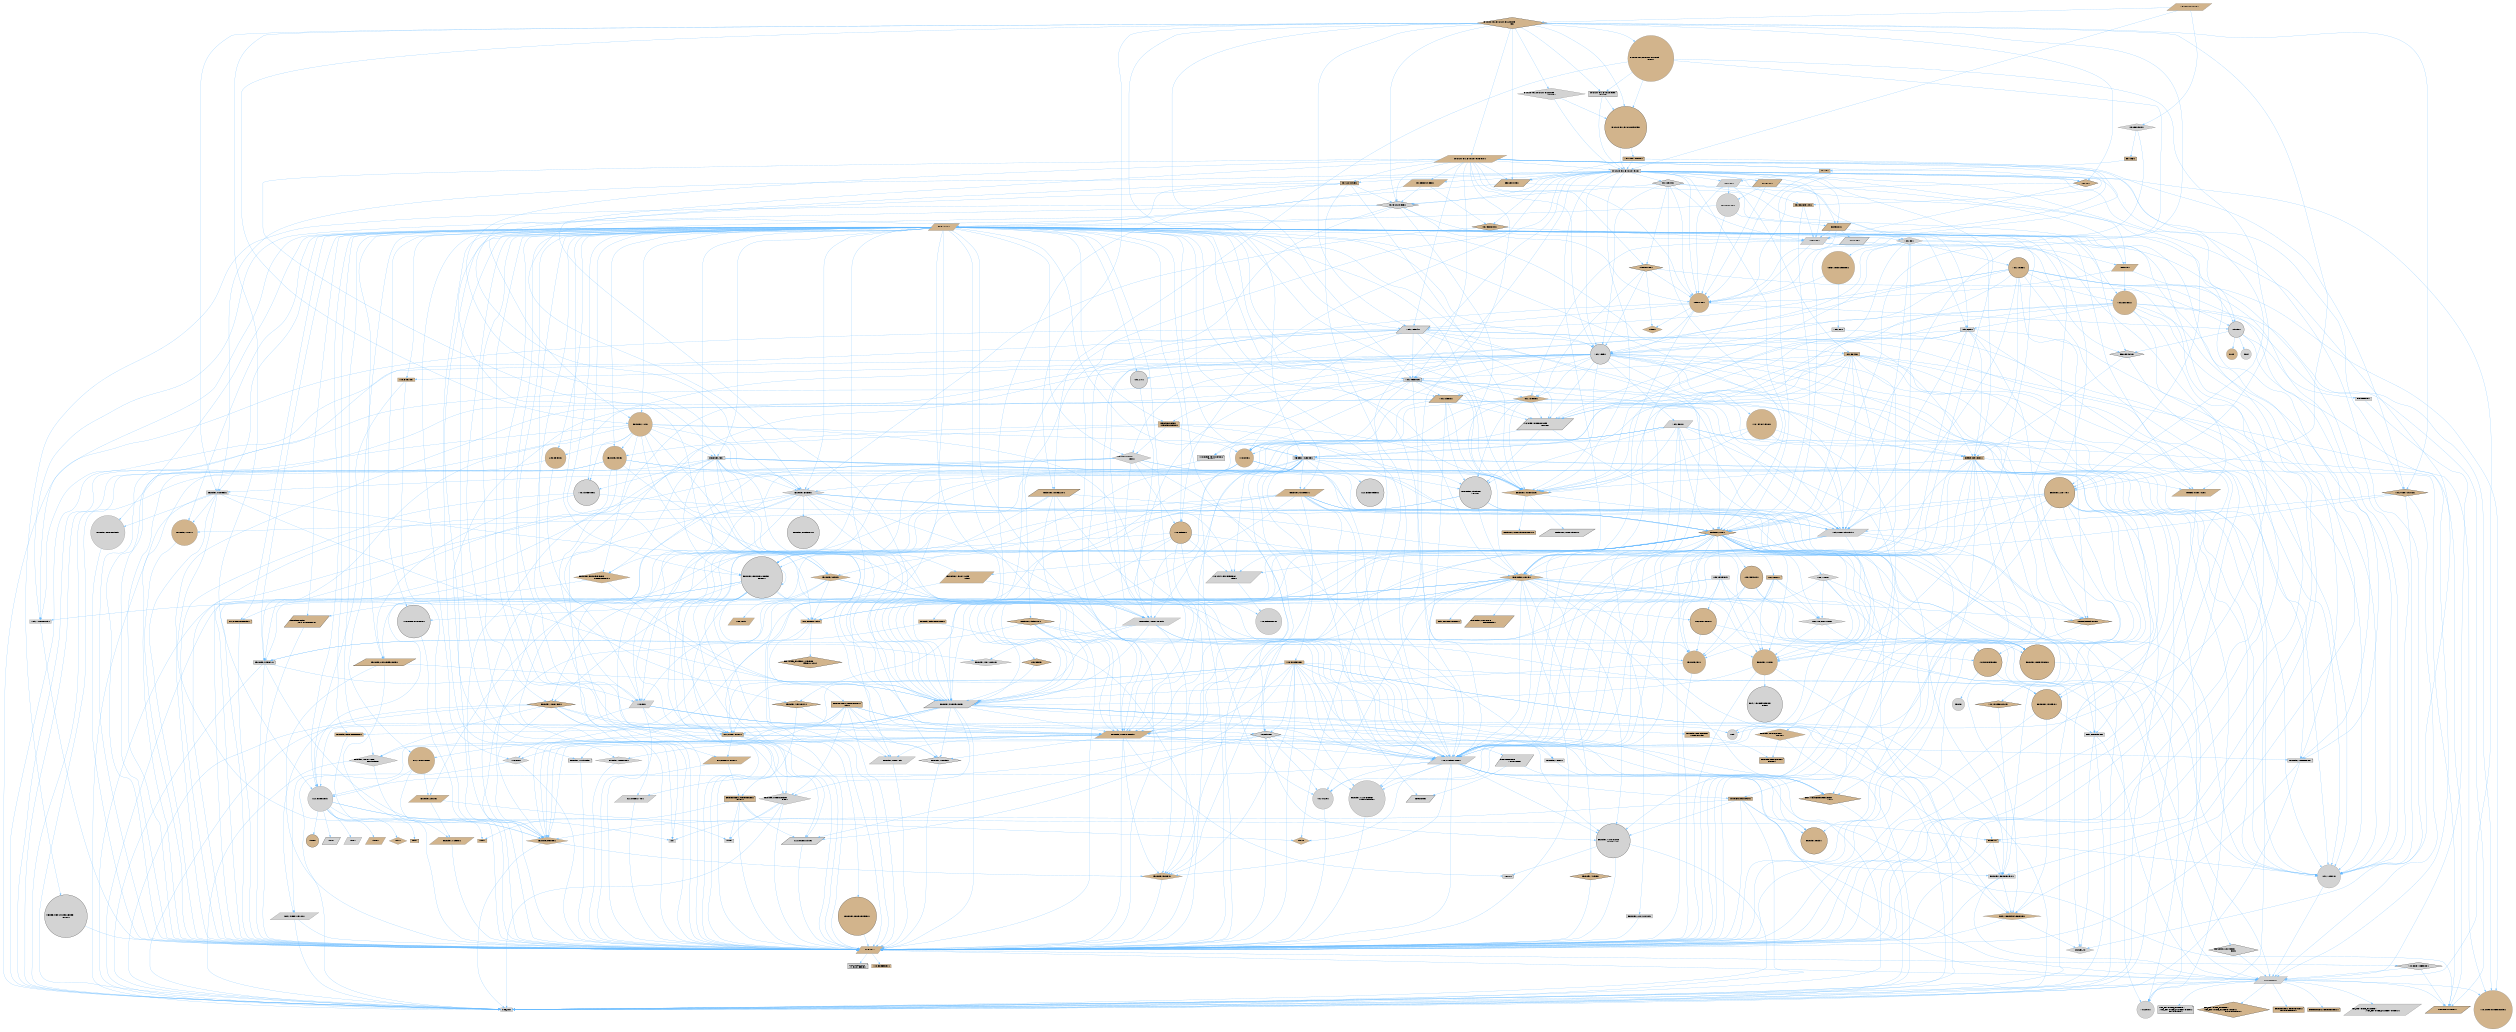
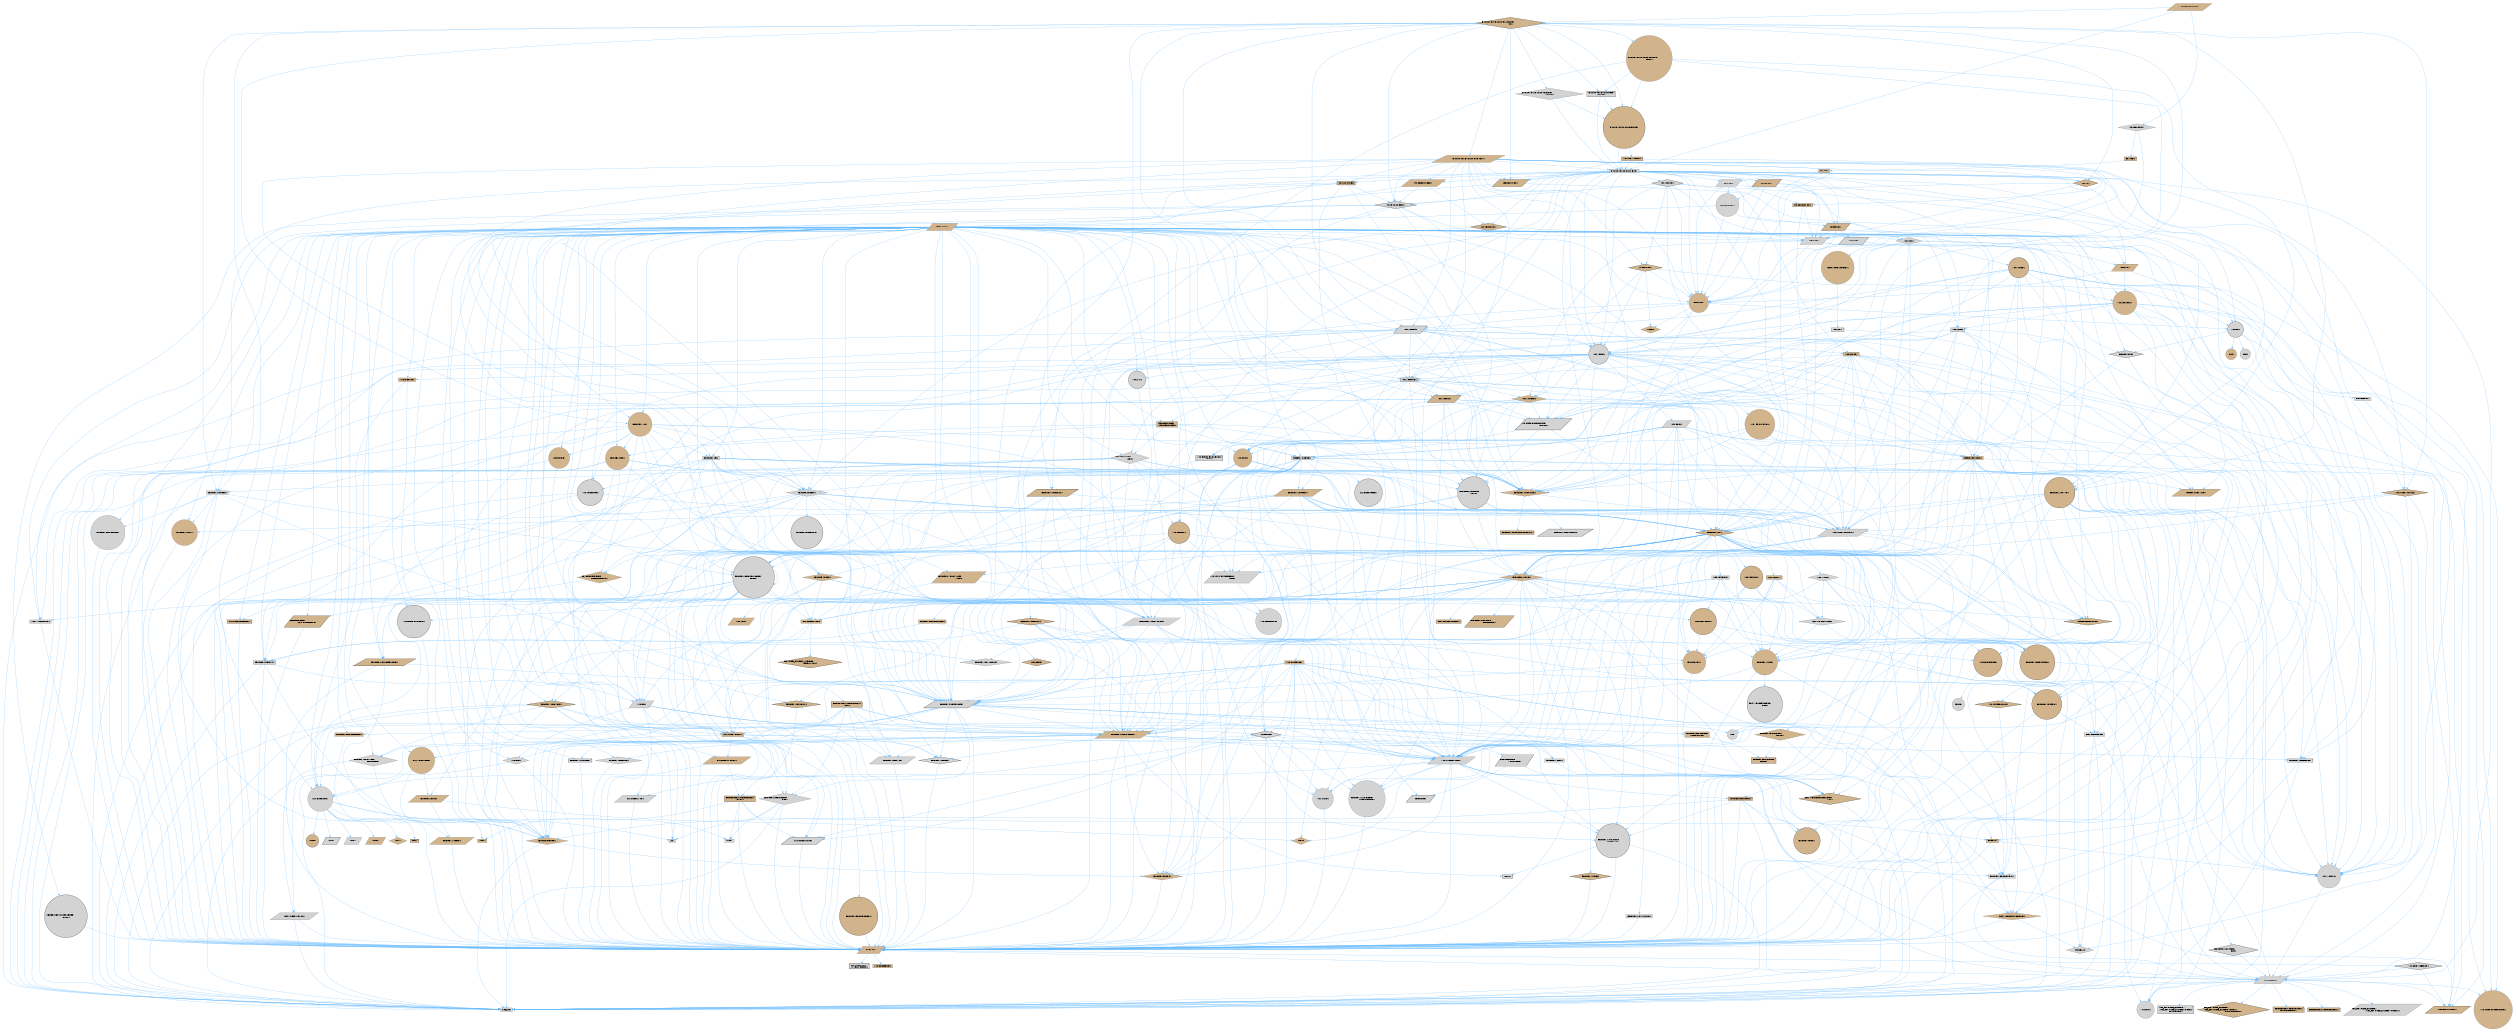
(602, 577) -> (600, 577)
